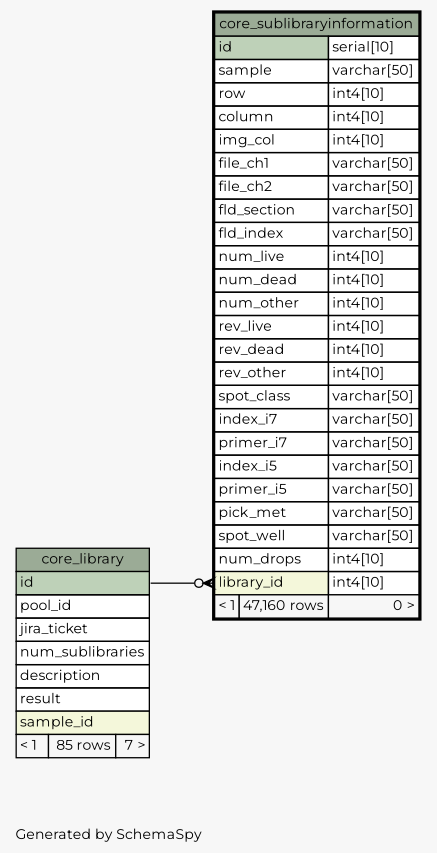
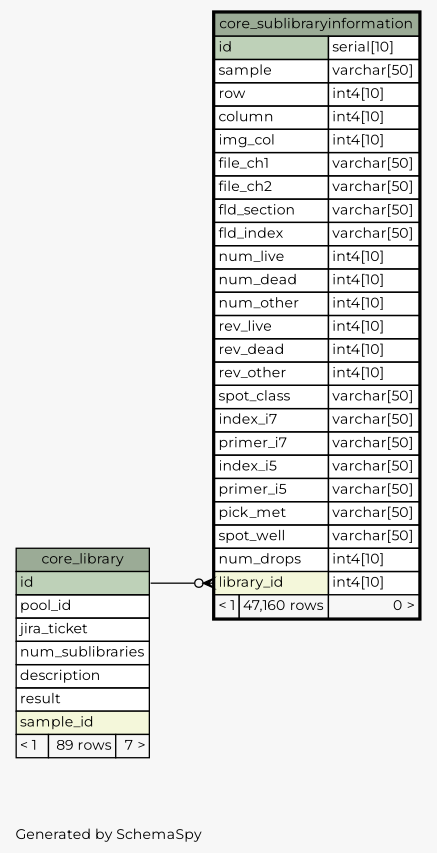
(84, 745) -> (84, 745)
